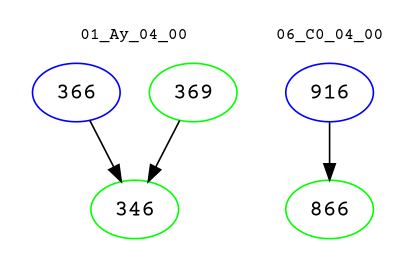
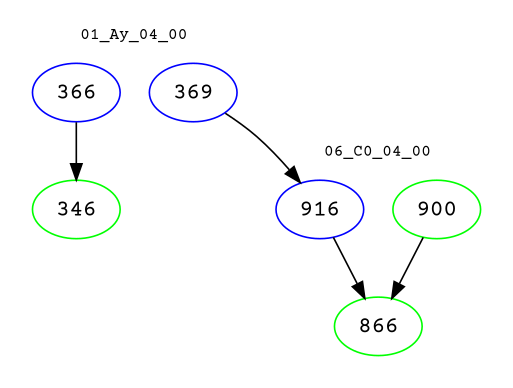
(193, 93) -> (193, 93)
(168, 144) -> (273, 152)
none -> (437, 209)
